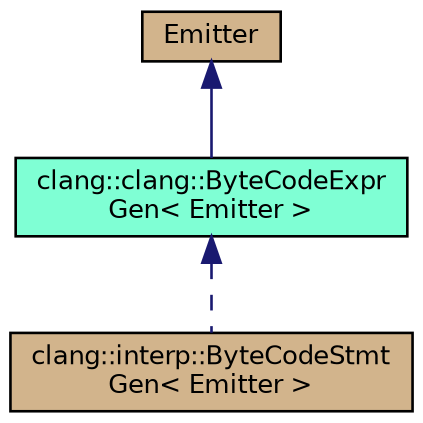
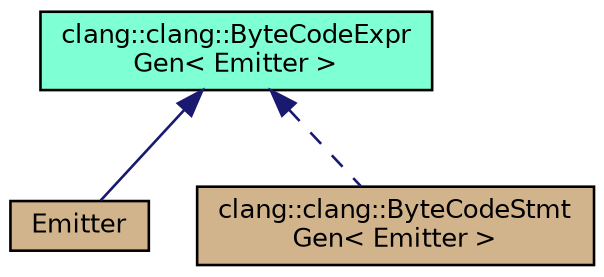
(212, 123) -> (143, 155)
(212, 372) -> (396, 226)
